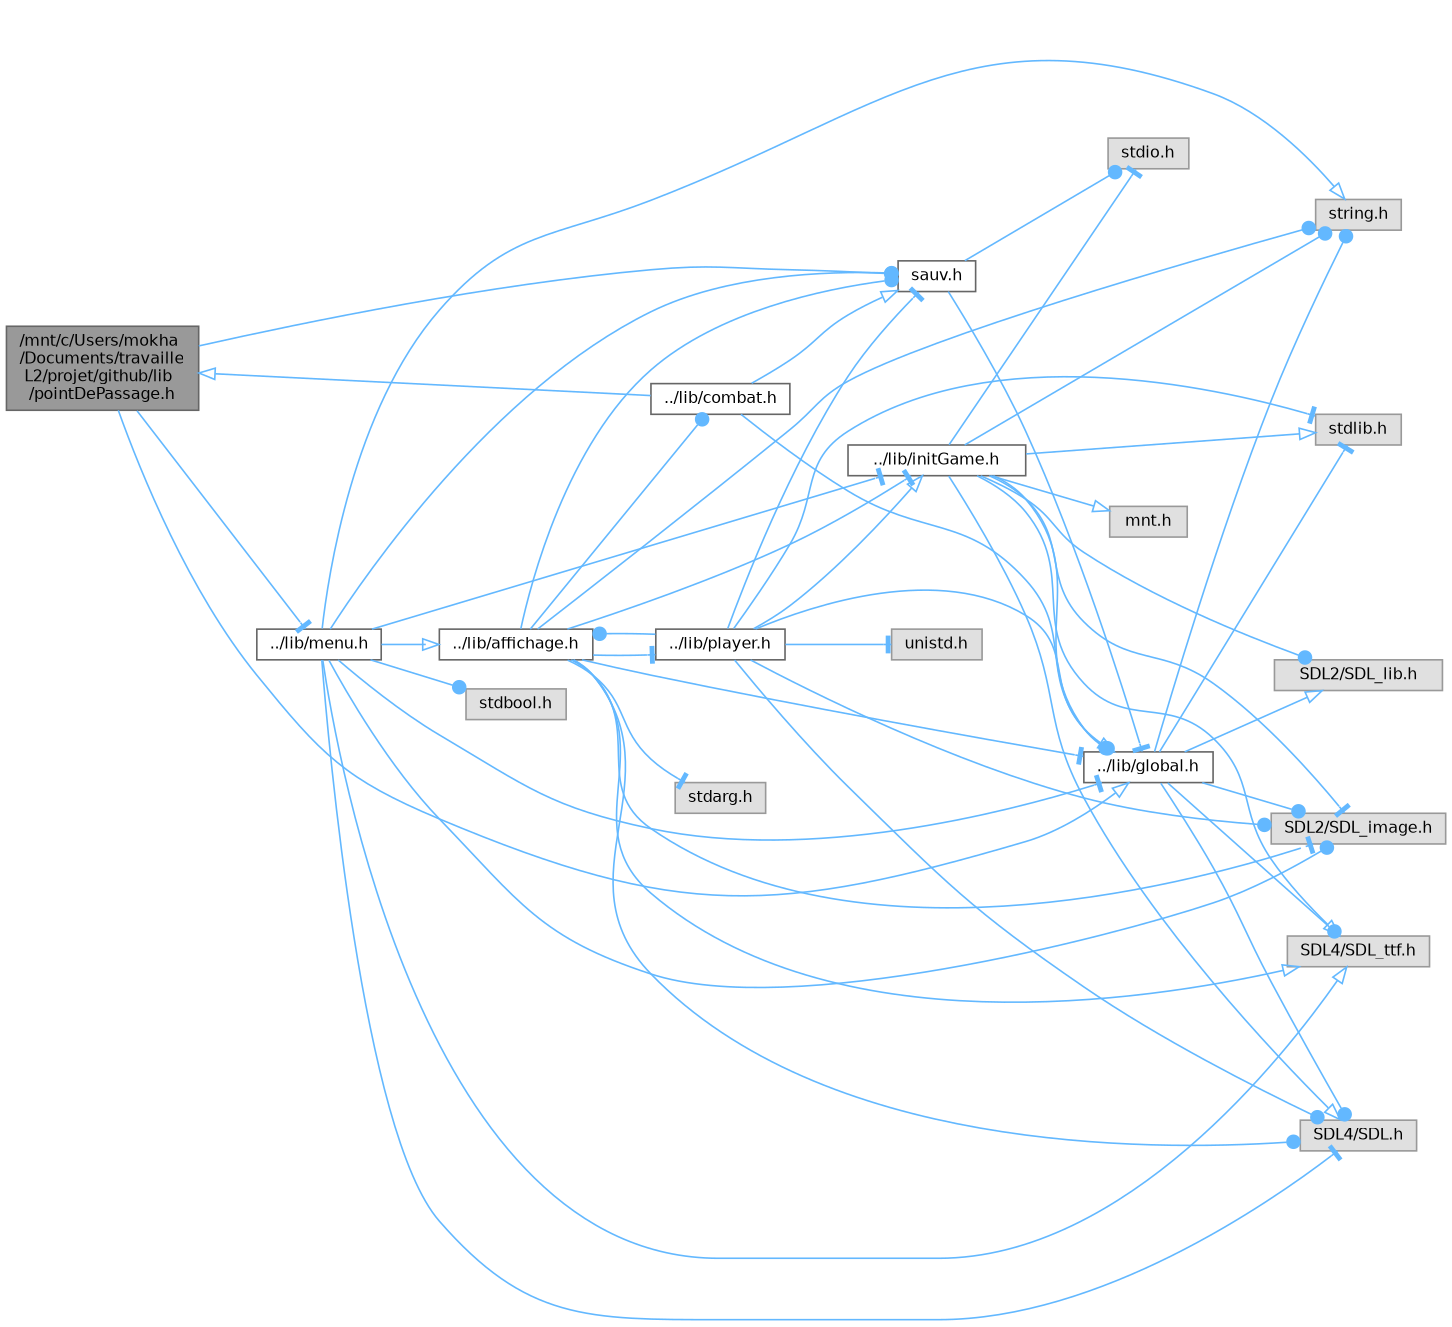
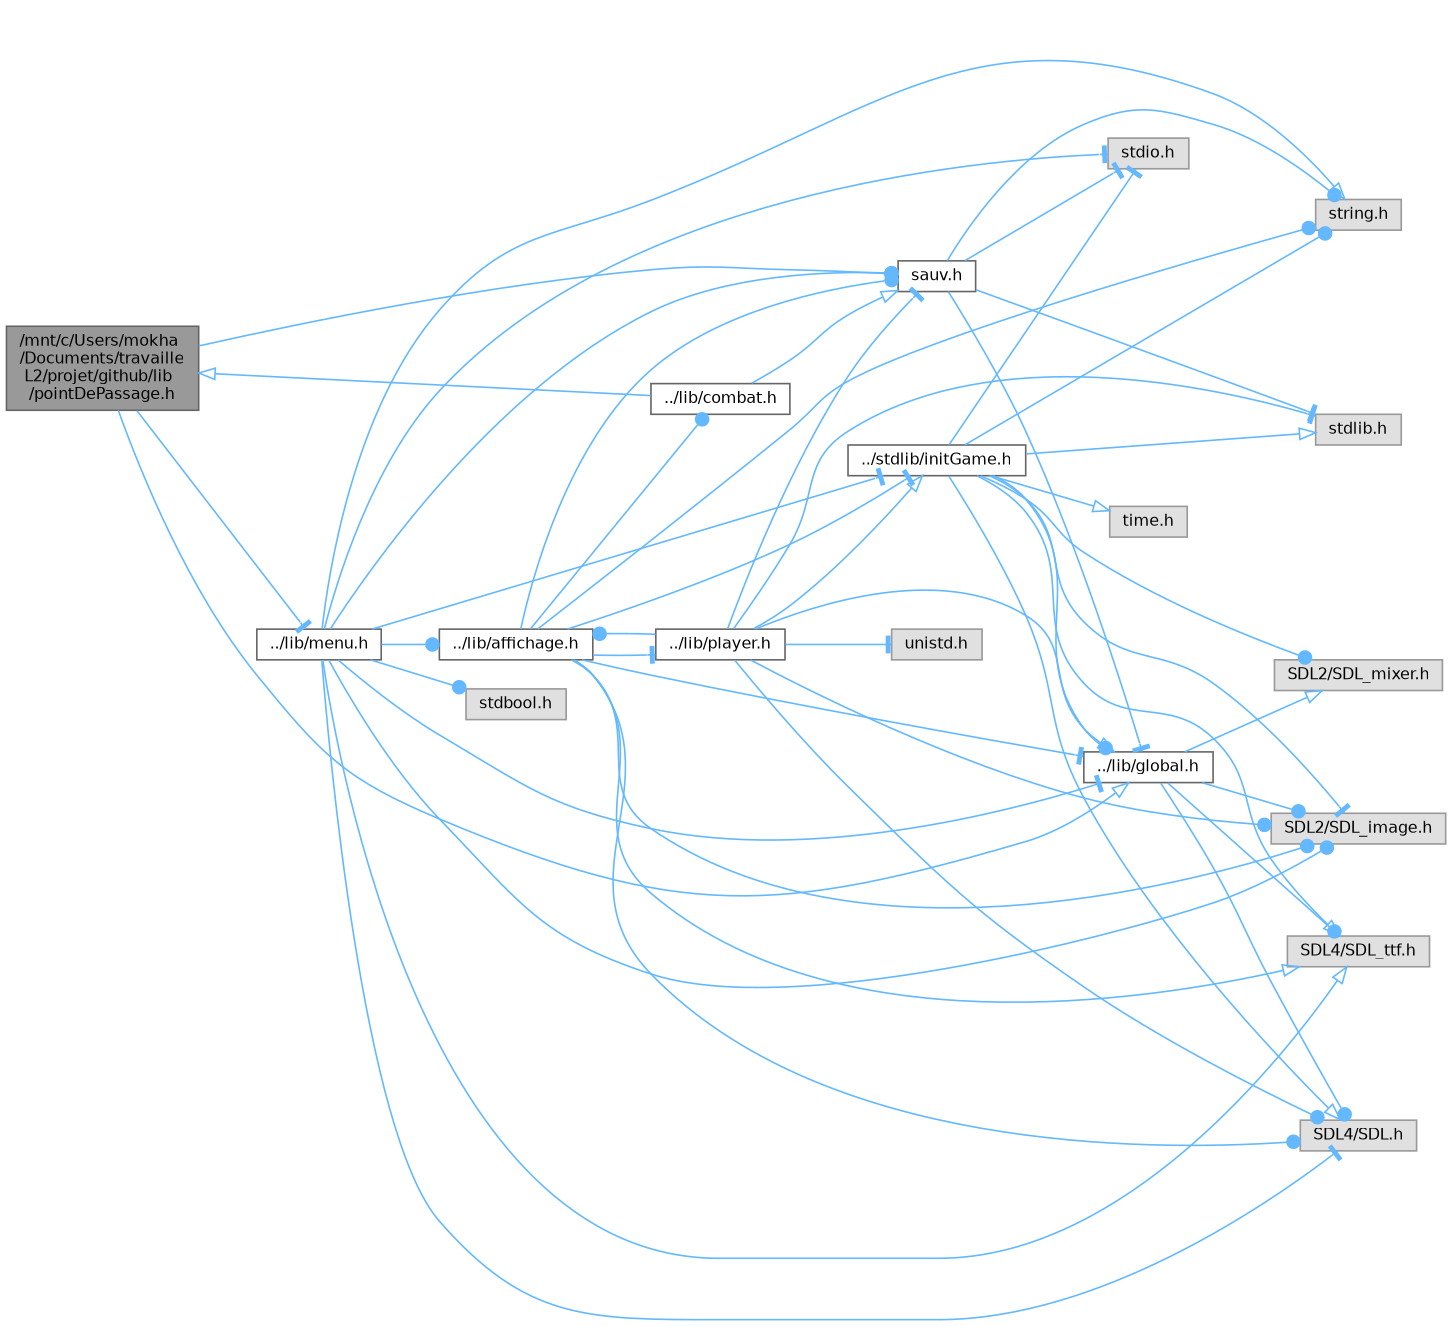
(1039, 217) -> (1039, 217)
none -> (622, 262)
(937, 460) -> (937, 460)
(1237, 493) -> (1118, 113)
(1148, 522) -> (1148, 522)
(967, 537) -> none
(1251, 602) -> (1150, 353)
(404, 644) -> (404, 644)
(1358, 675) -> (1358, 675)
(720, 798) -> none
(873, 903) -> (873, 903)
